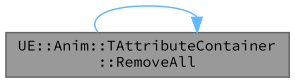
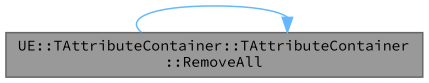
(148, 55) -> (214, 55)
